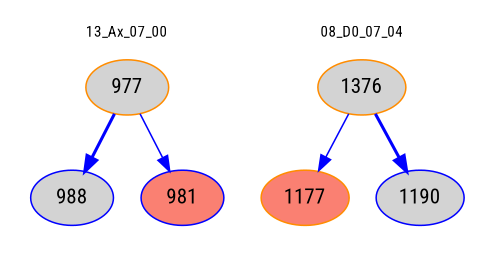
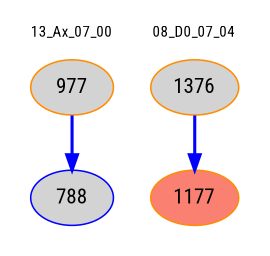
(337, 135) -> (195, 135)
(72, 198) -> (72, 198)
(182, 198) -> none
(420, 198) -> none
